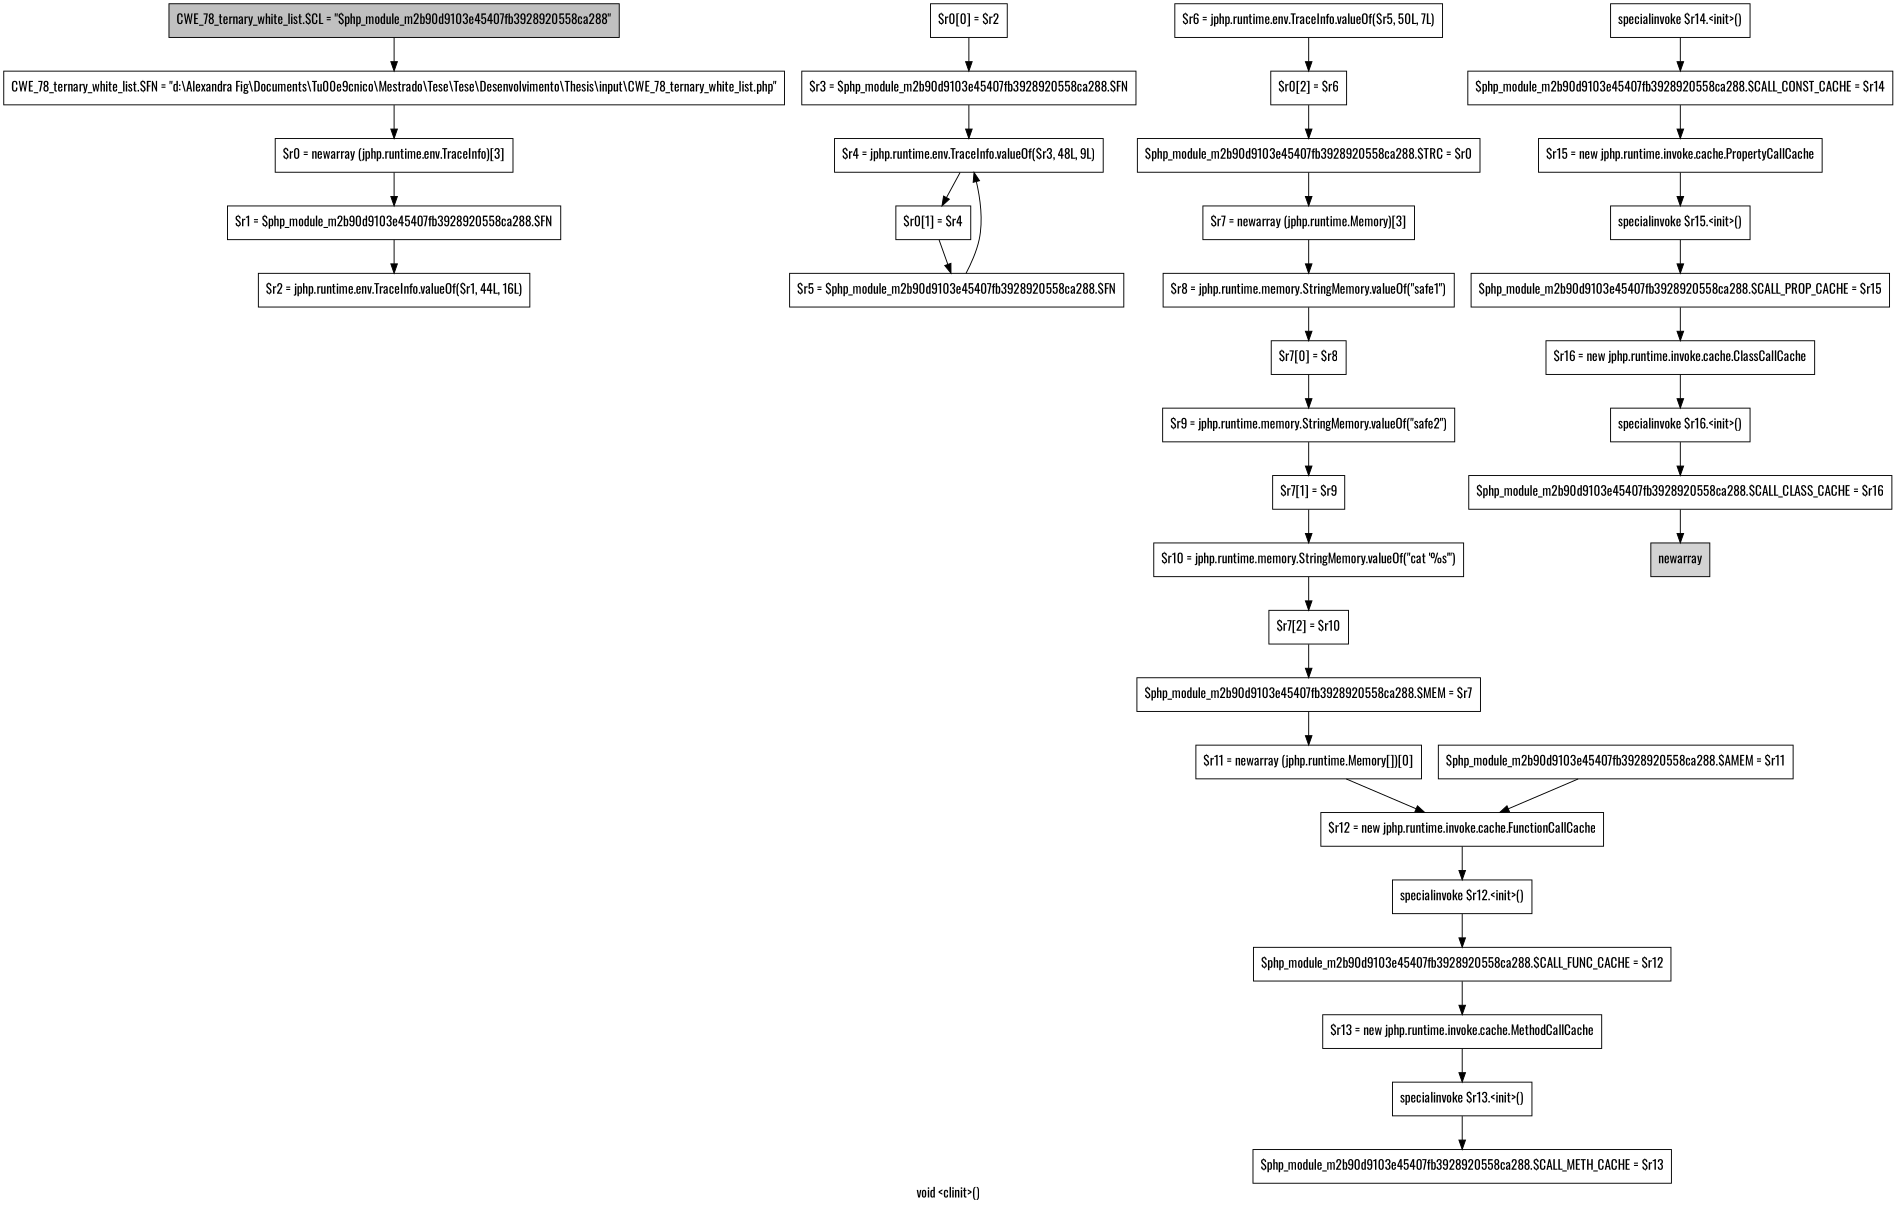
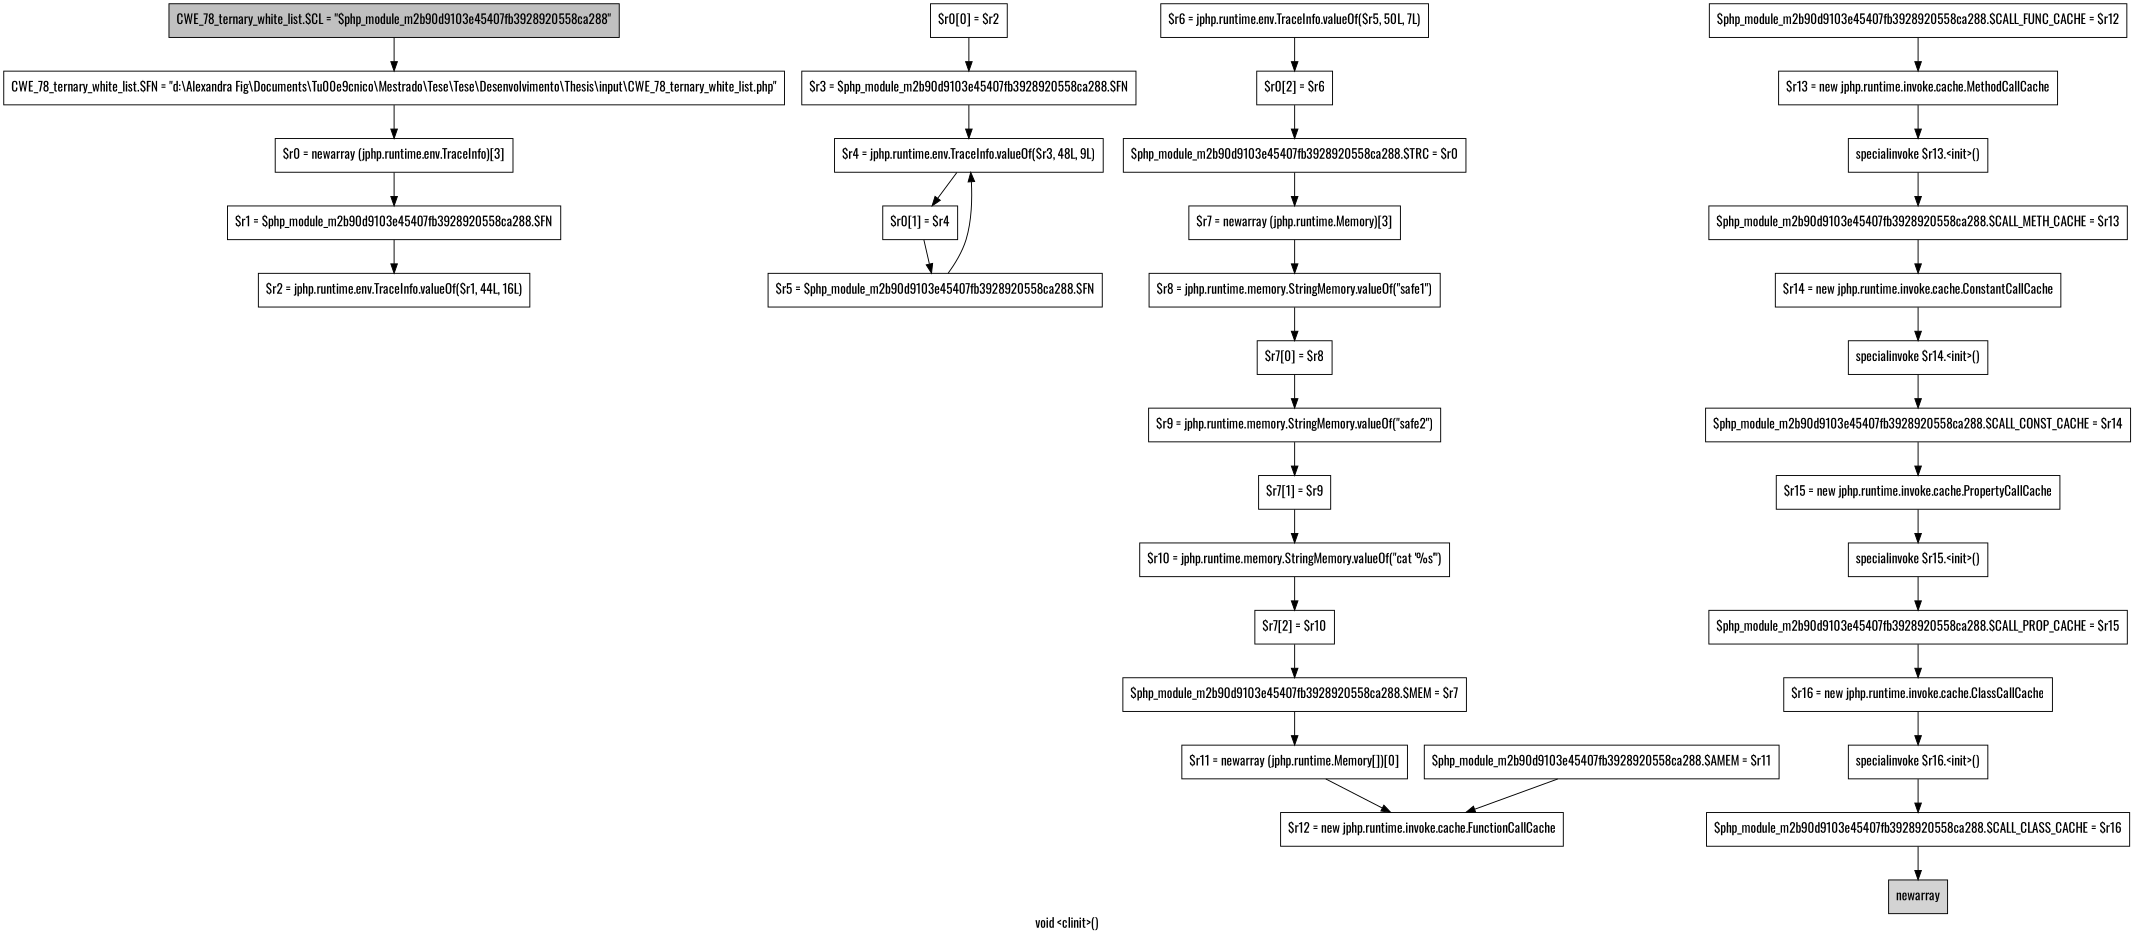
none -> (1918, 290)
(1462, 897) -> none
